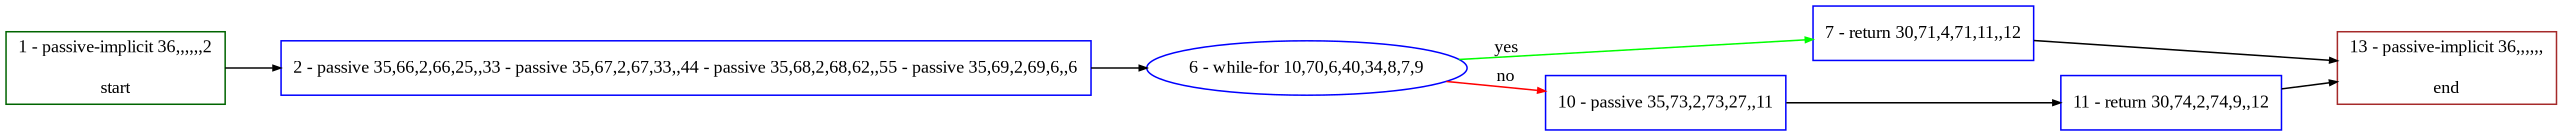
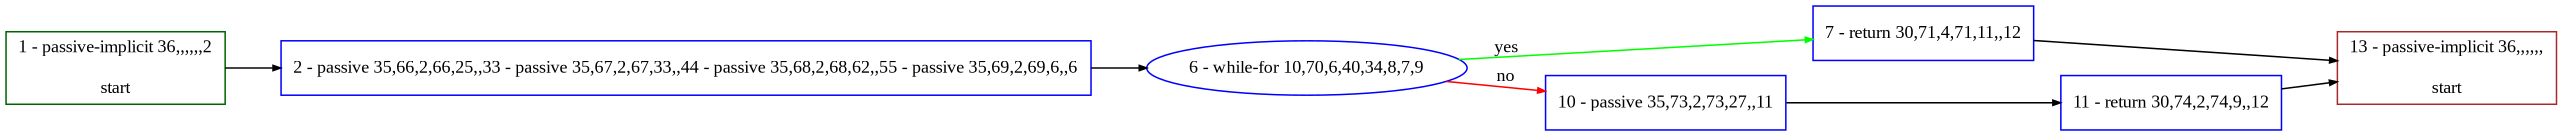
(2447, 68) -> (2447, 68)
